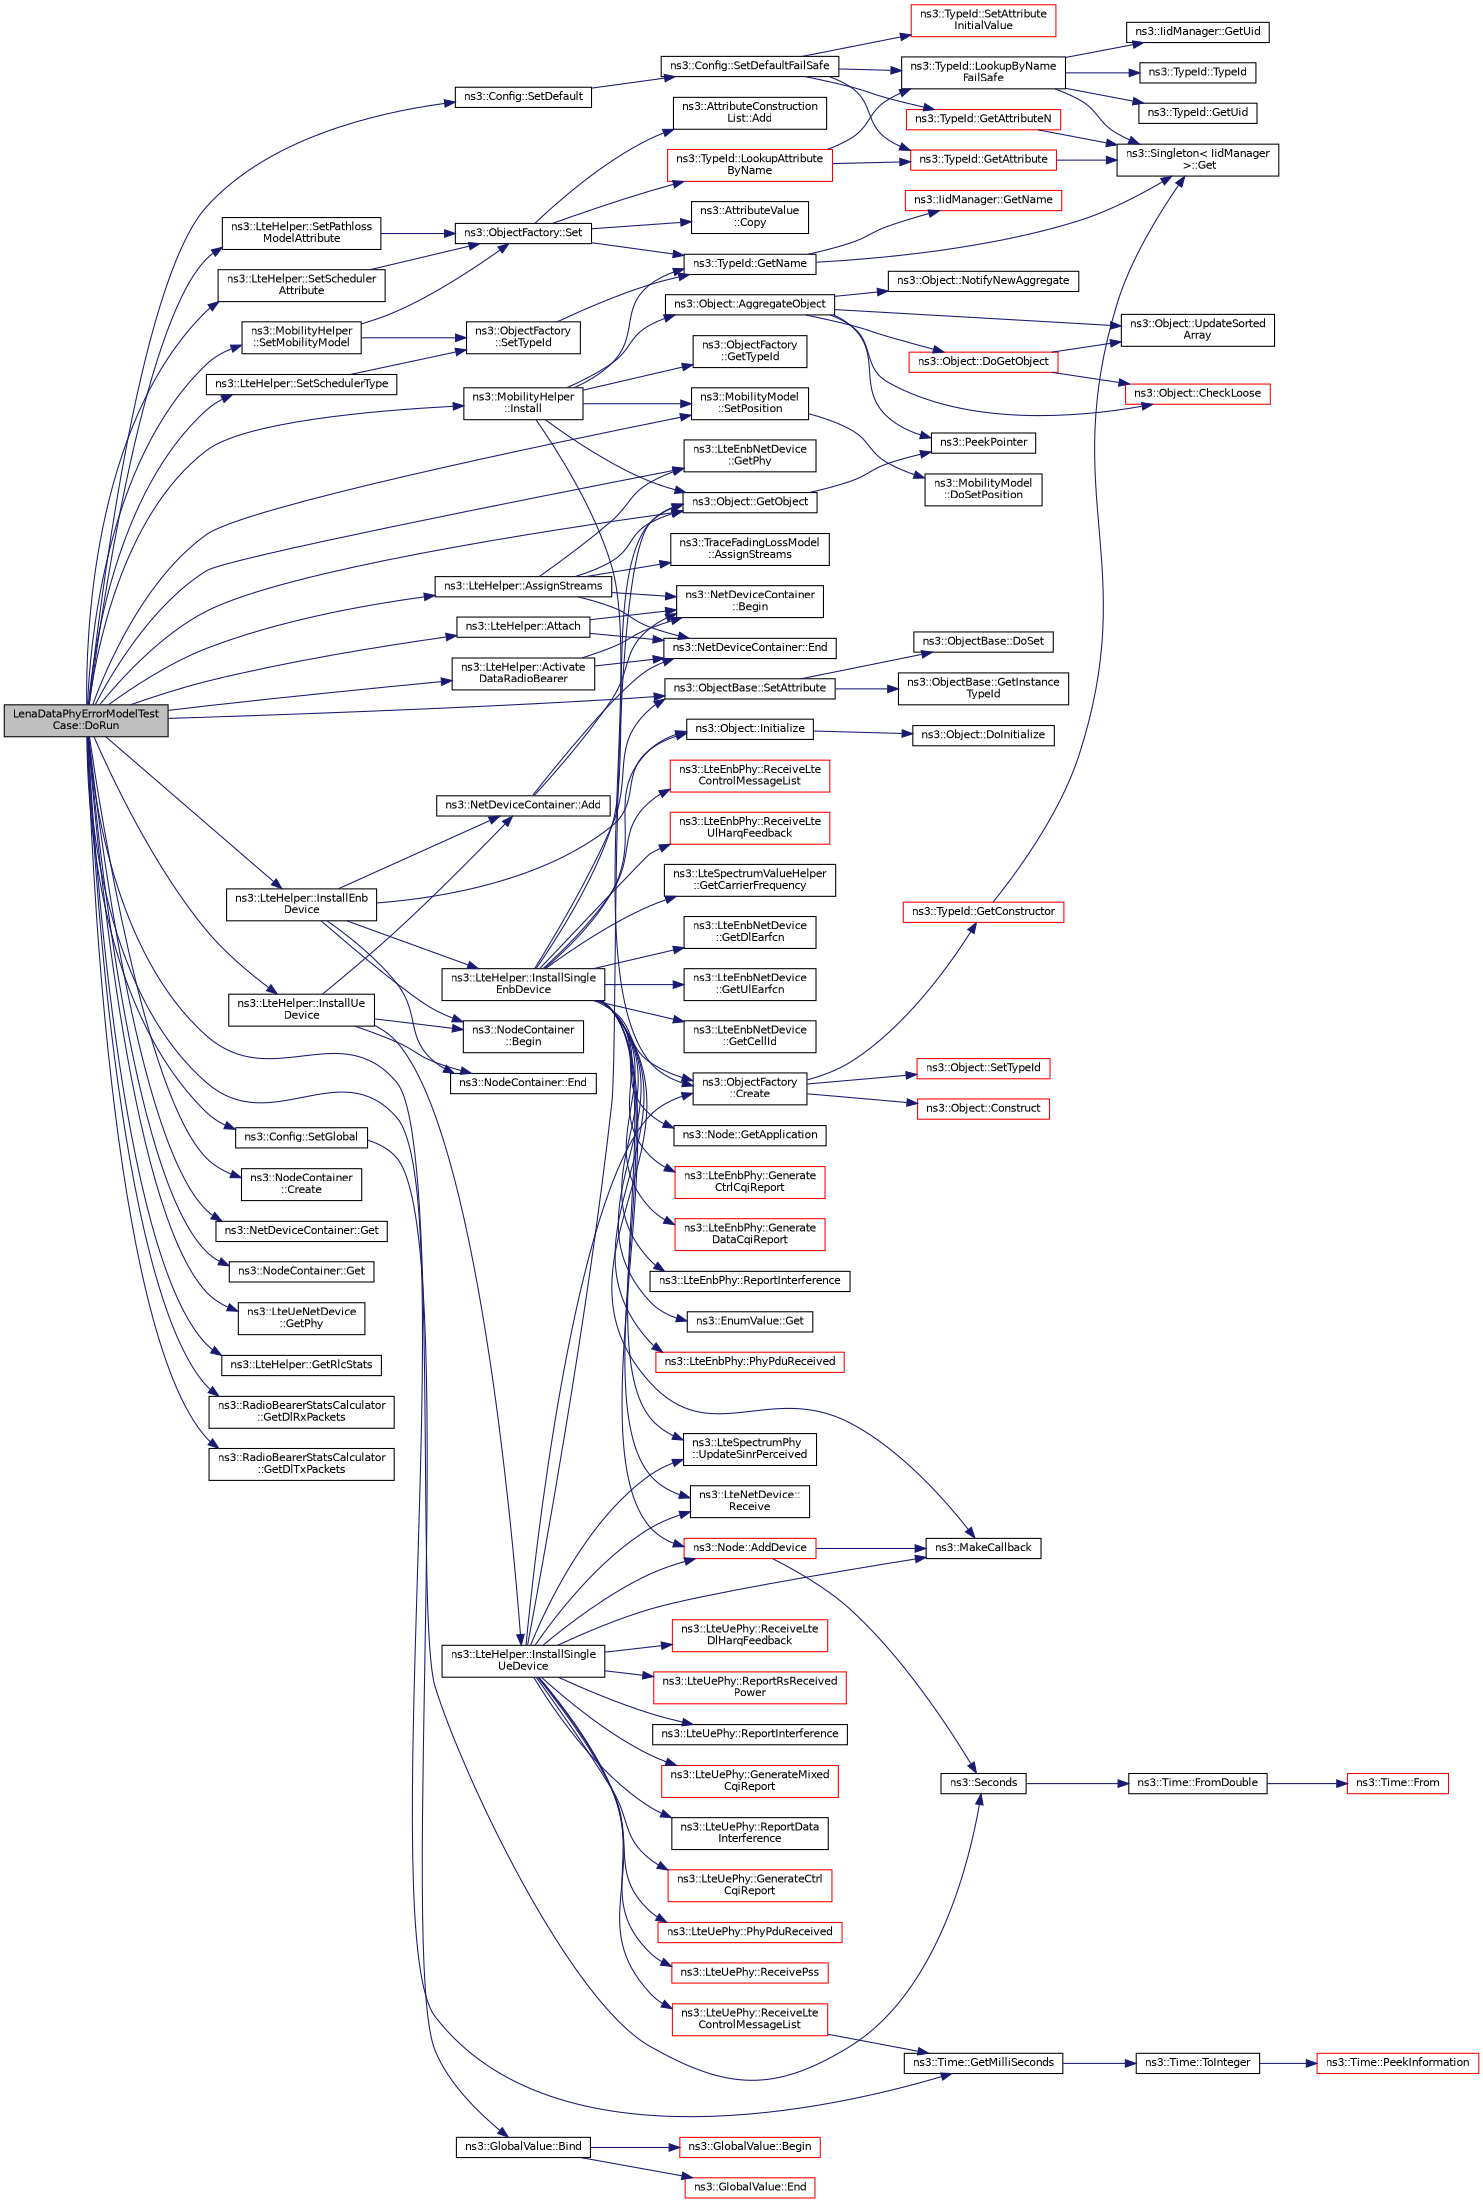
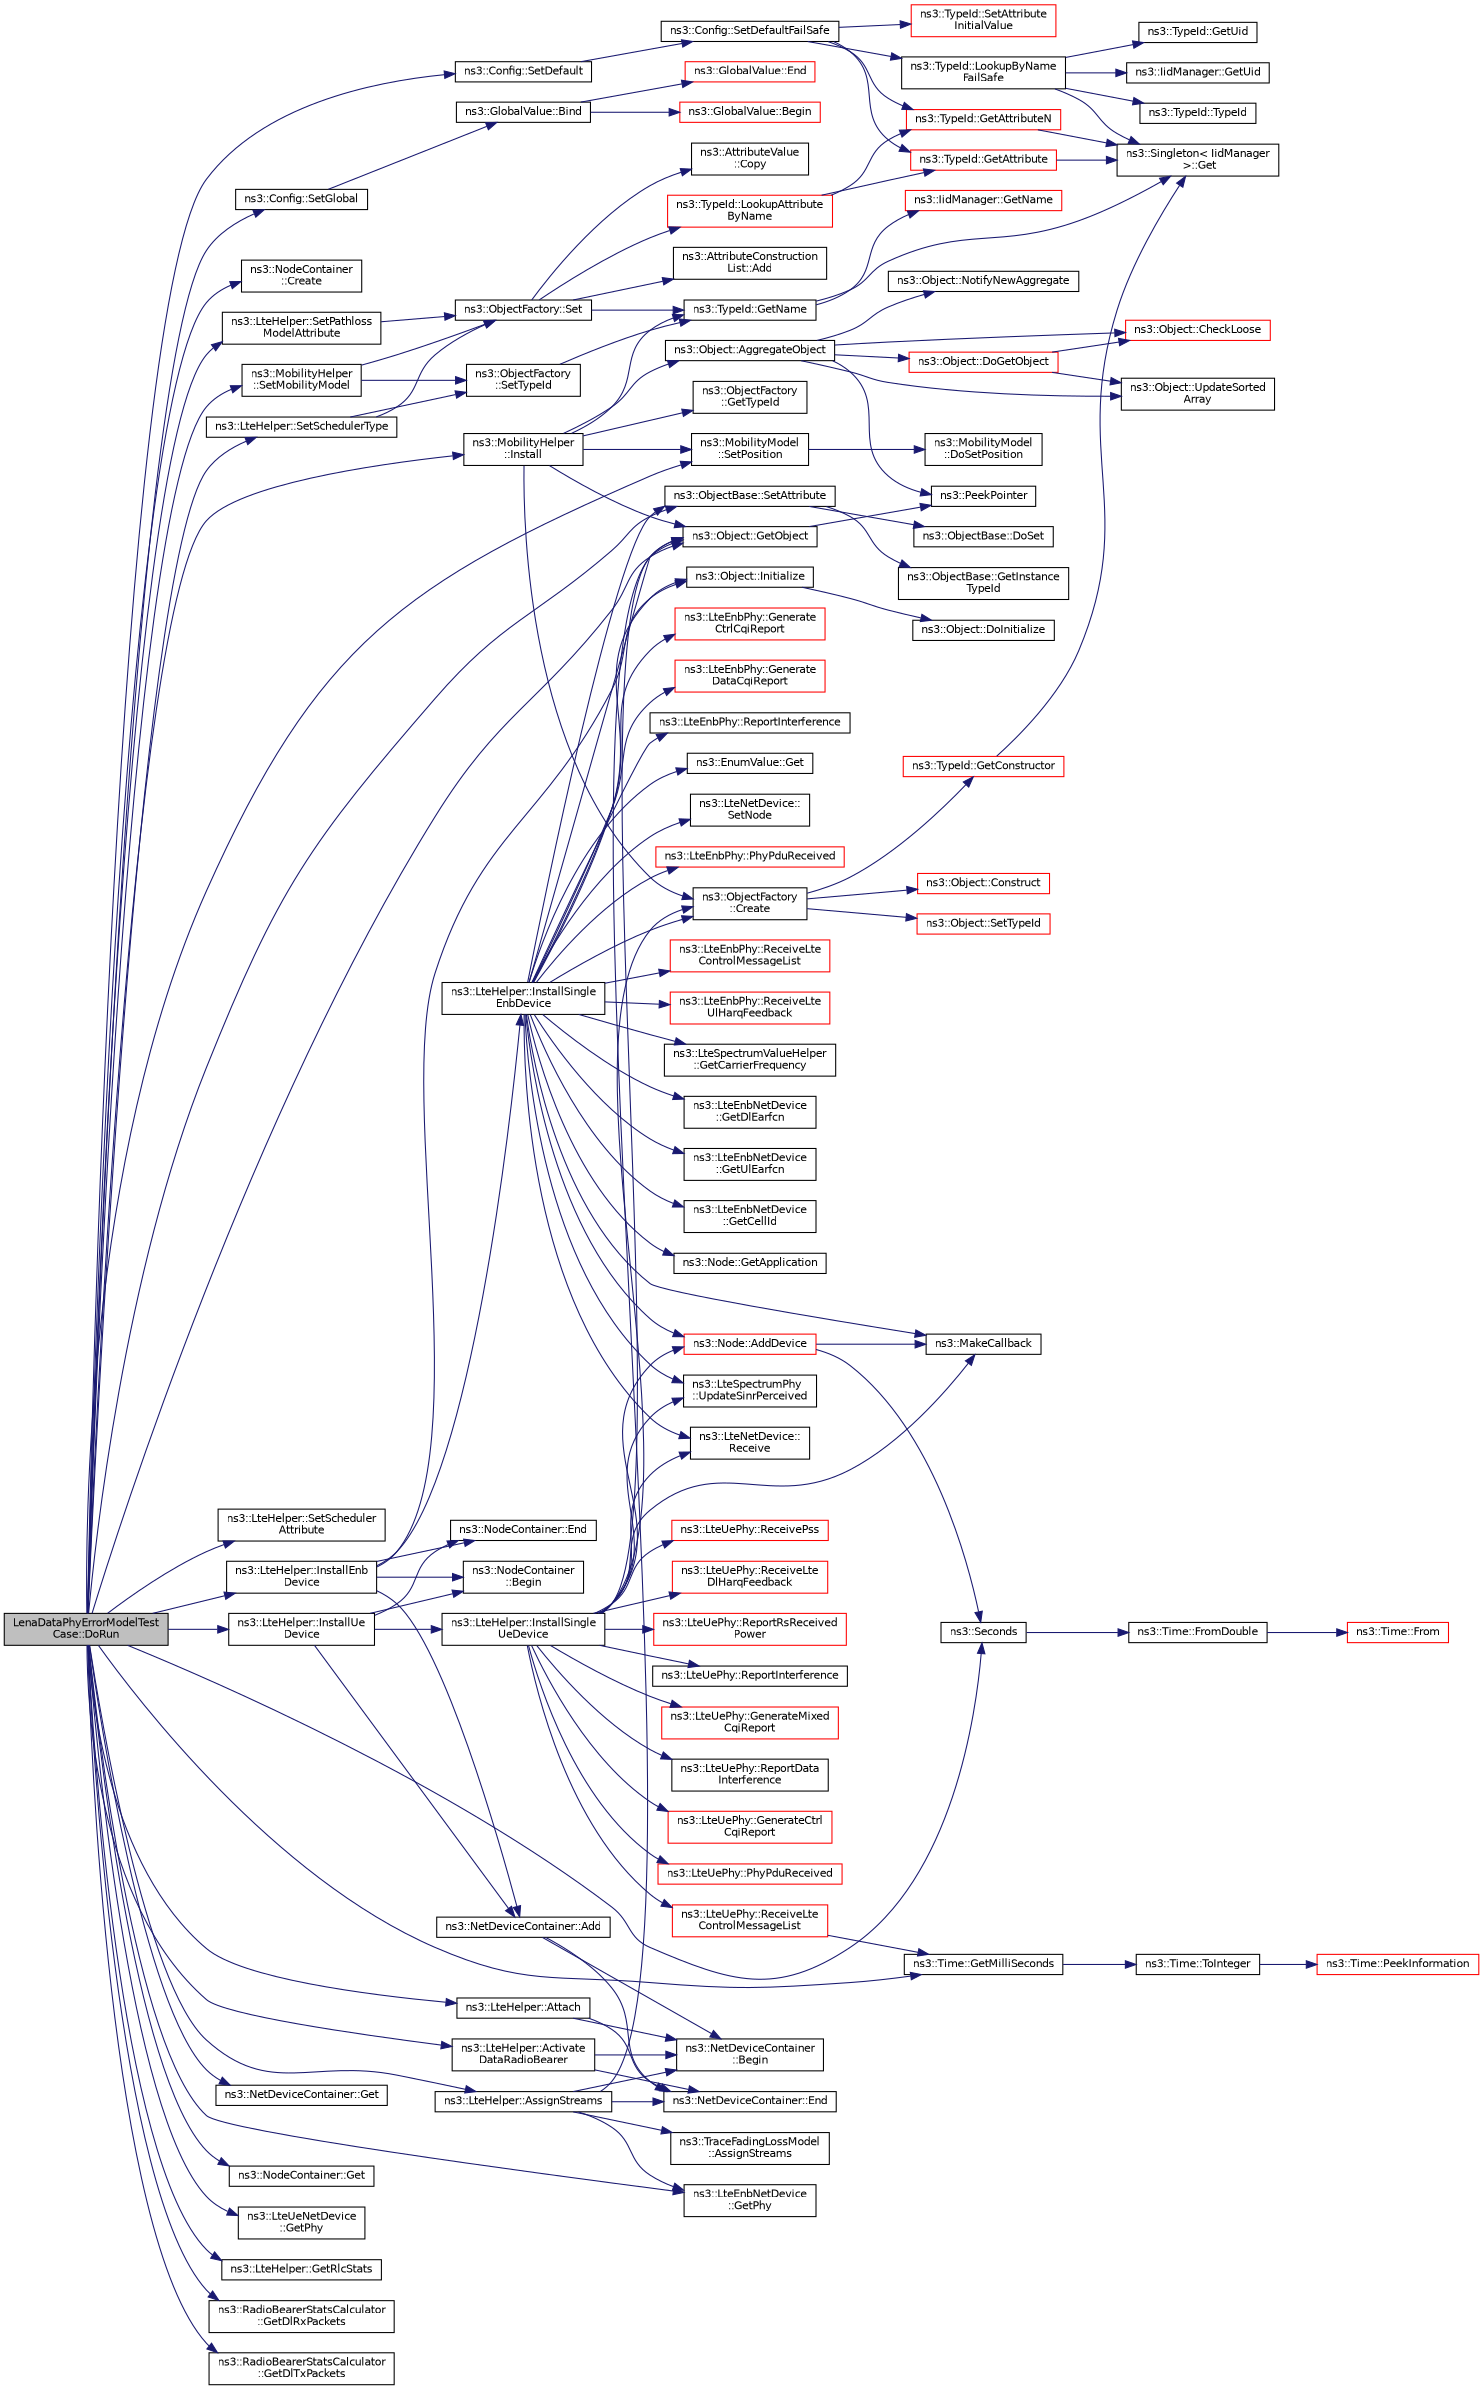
(866, 124) -> (867, 166)
(420, 258) -> (425, 366)
none -> (750, 810)
